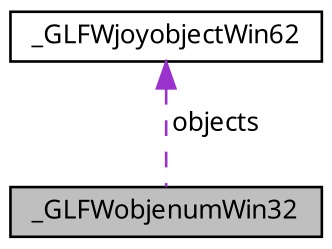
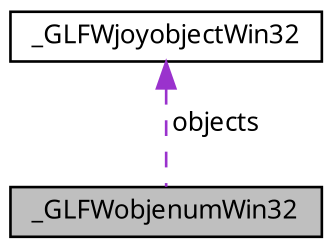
(166, 37) -> (166, 37)
